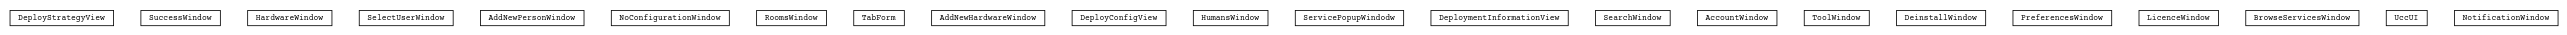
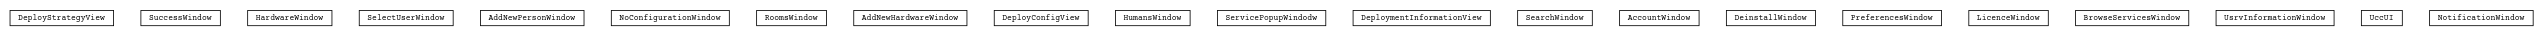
(879, 18) -> none
(1836, 18) -> none
none -> (2275, 18)
